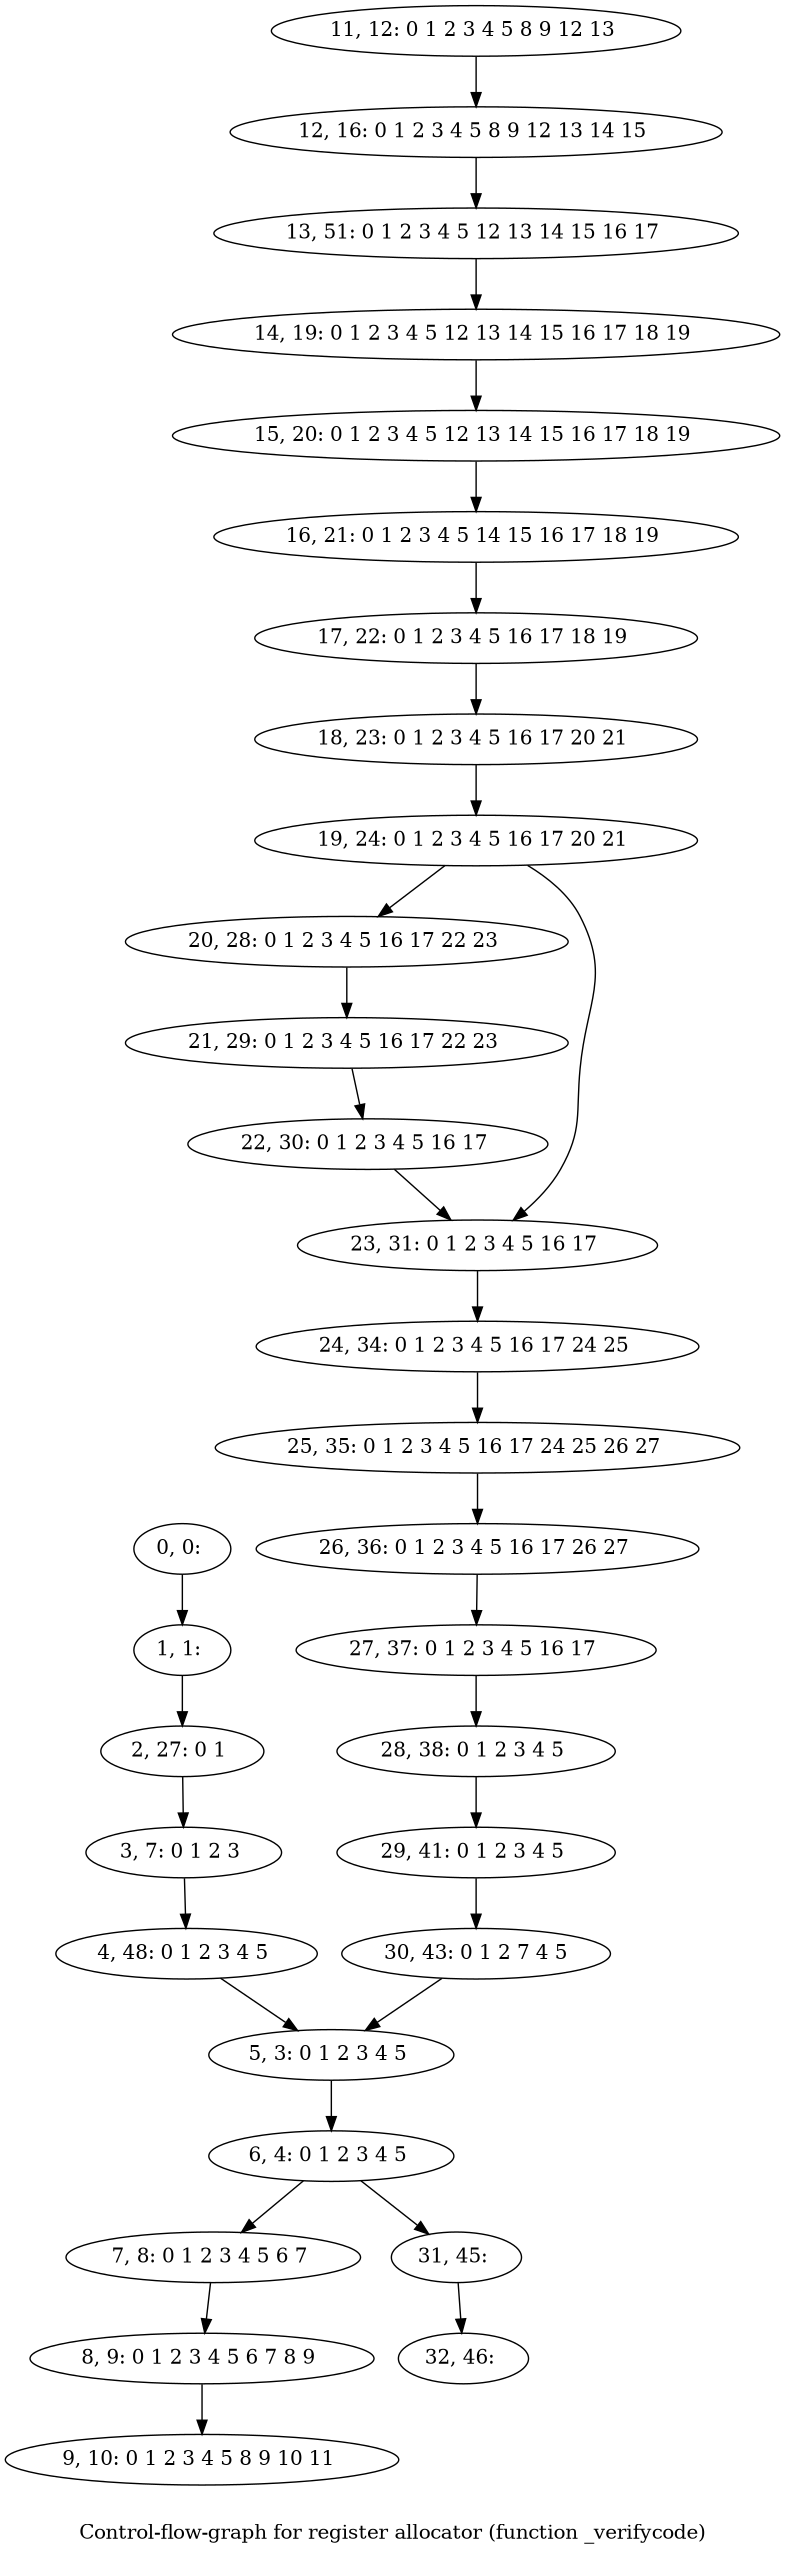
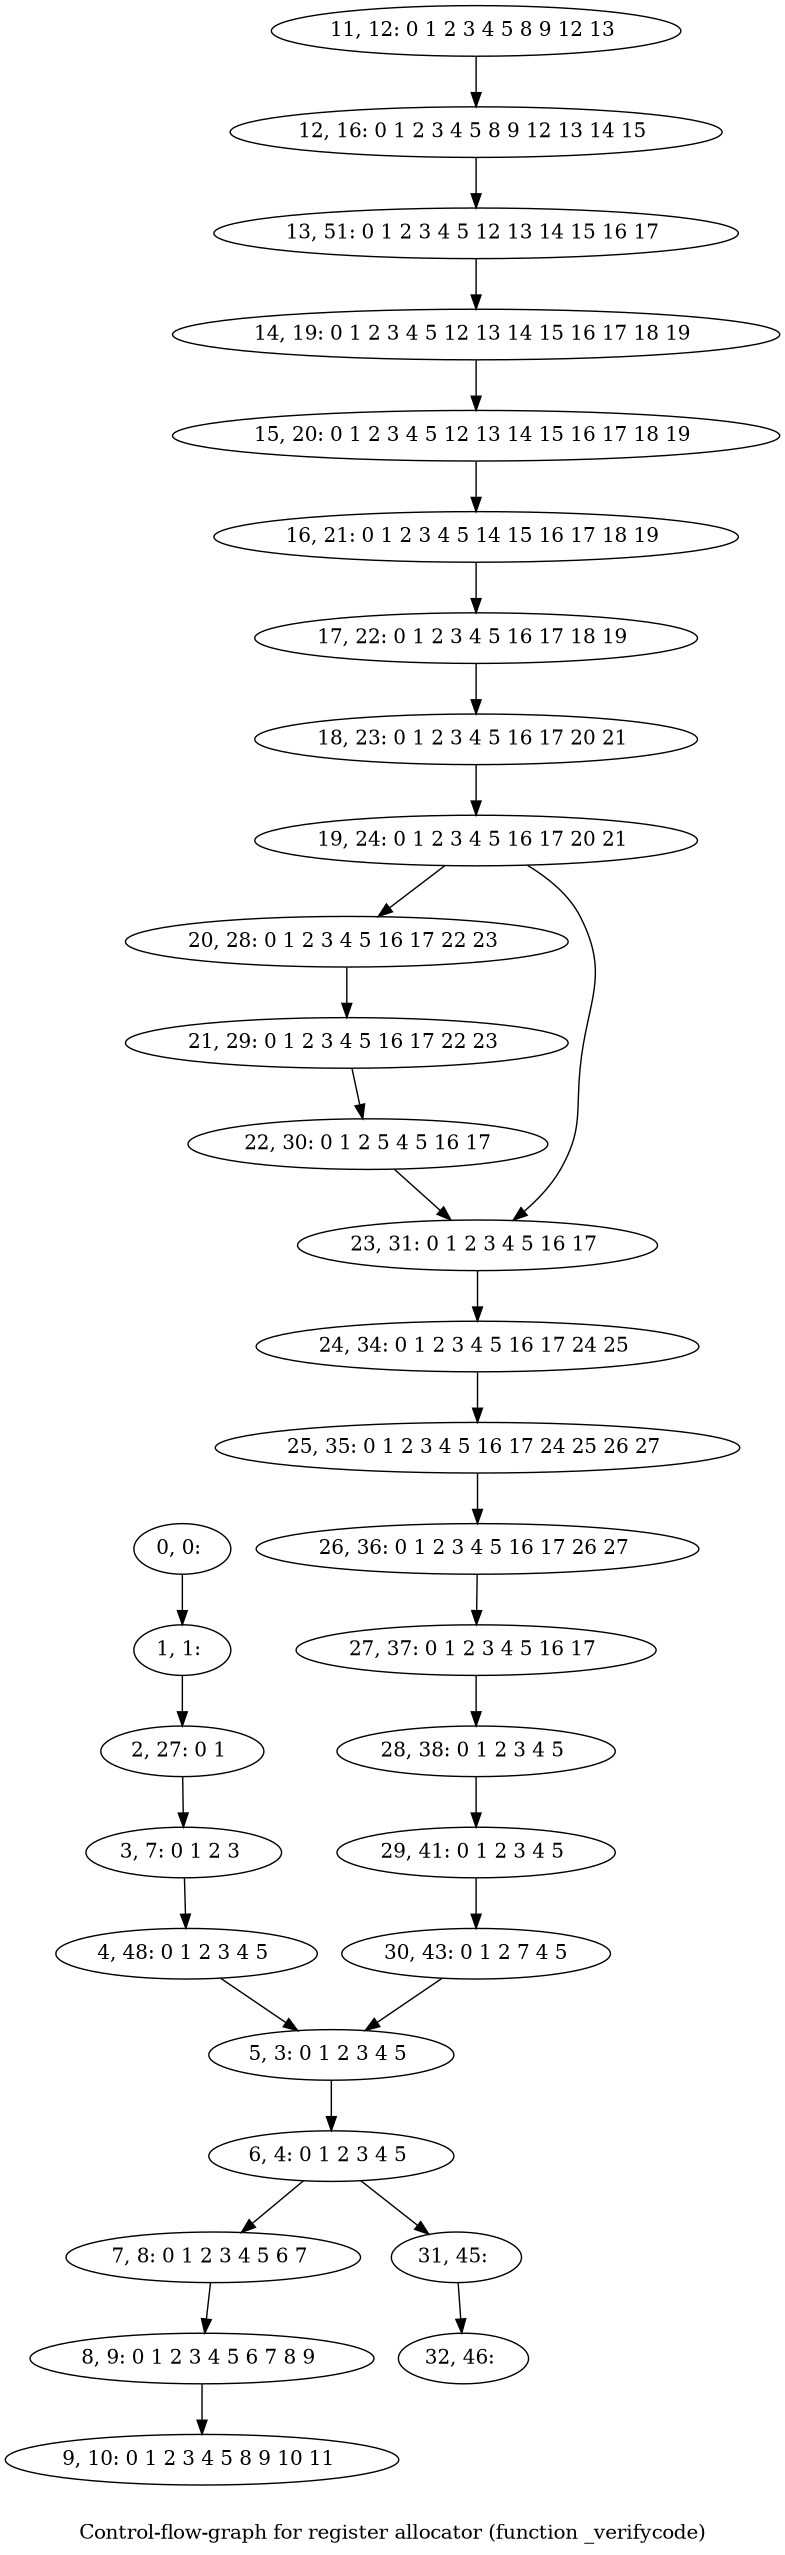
(368, 1144) -> (368, 1144)
